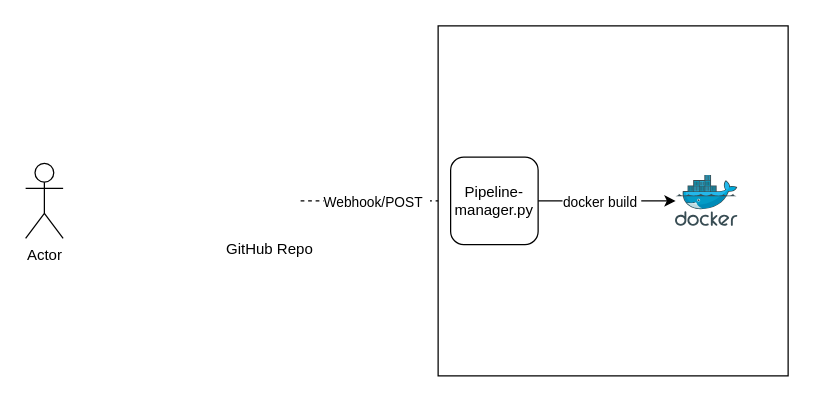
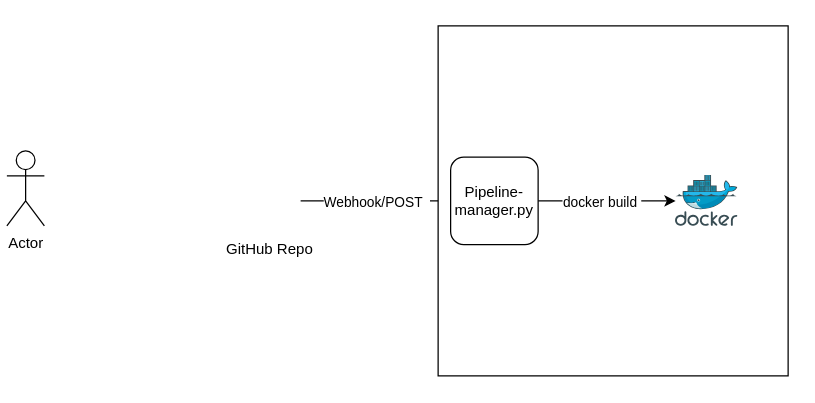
(44, 201) -> (26, 188)
(313, 201) -> (313, 201)
